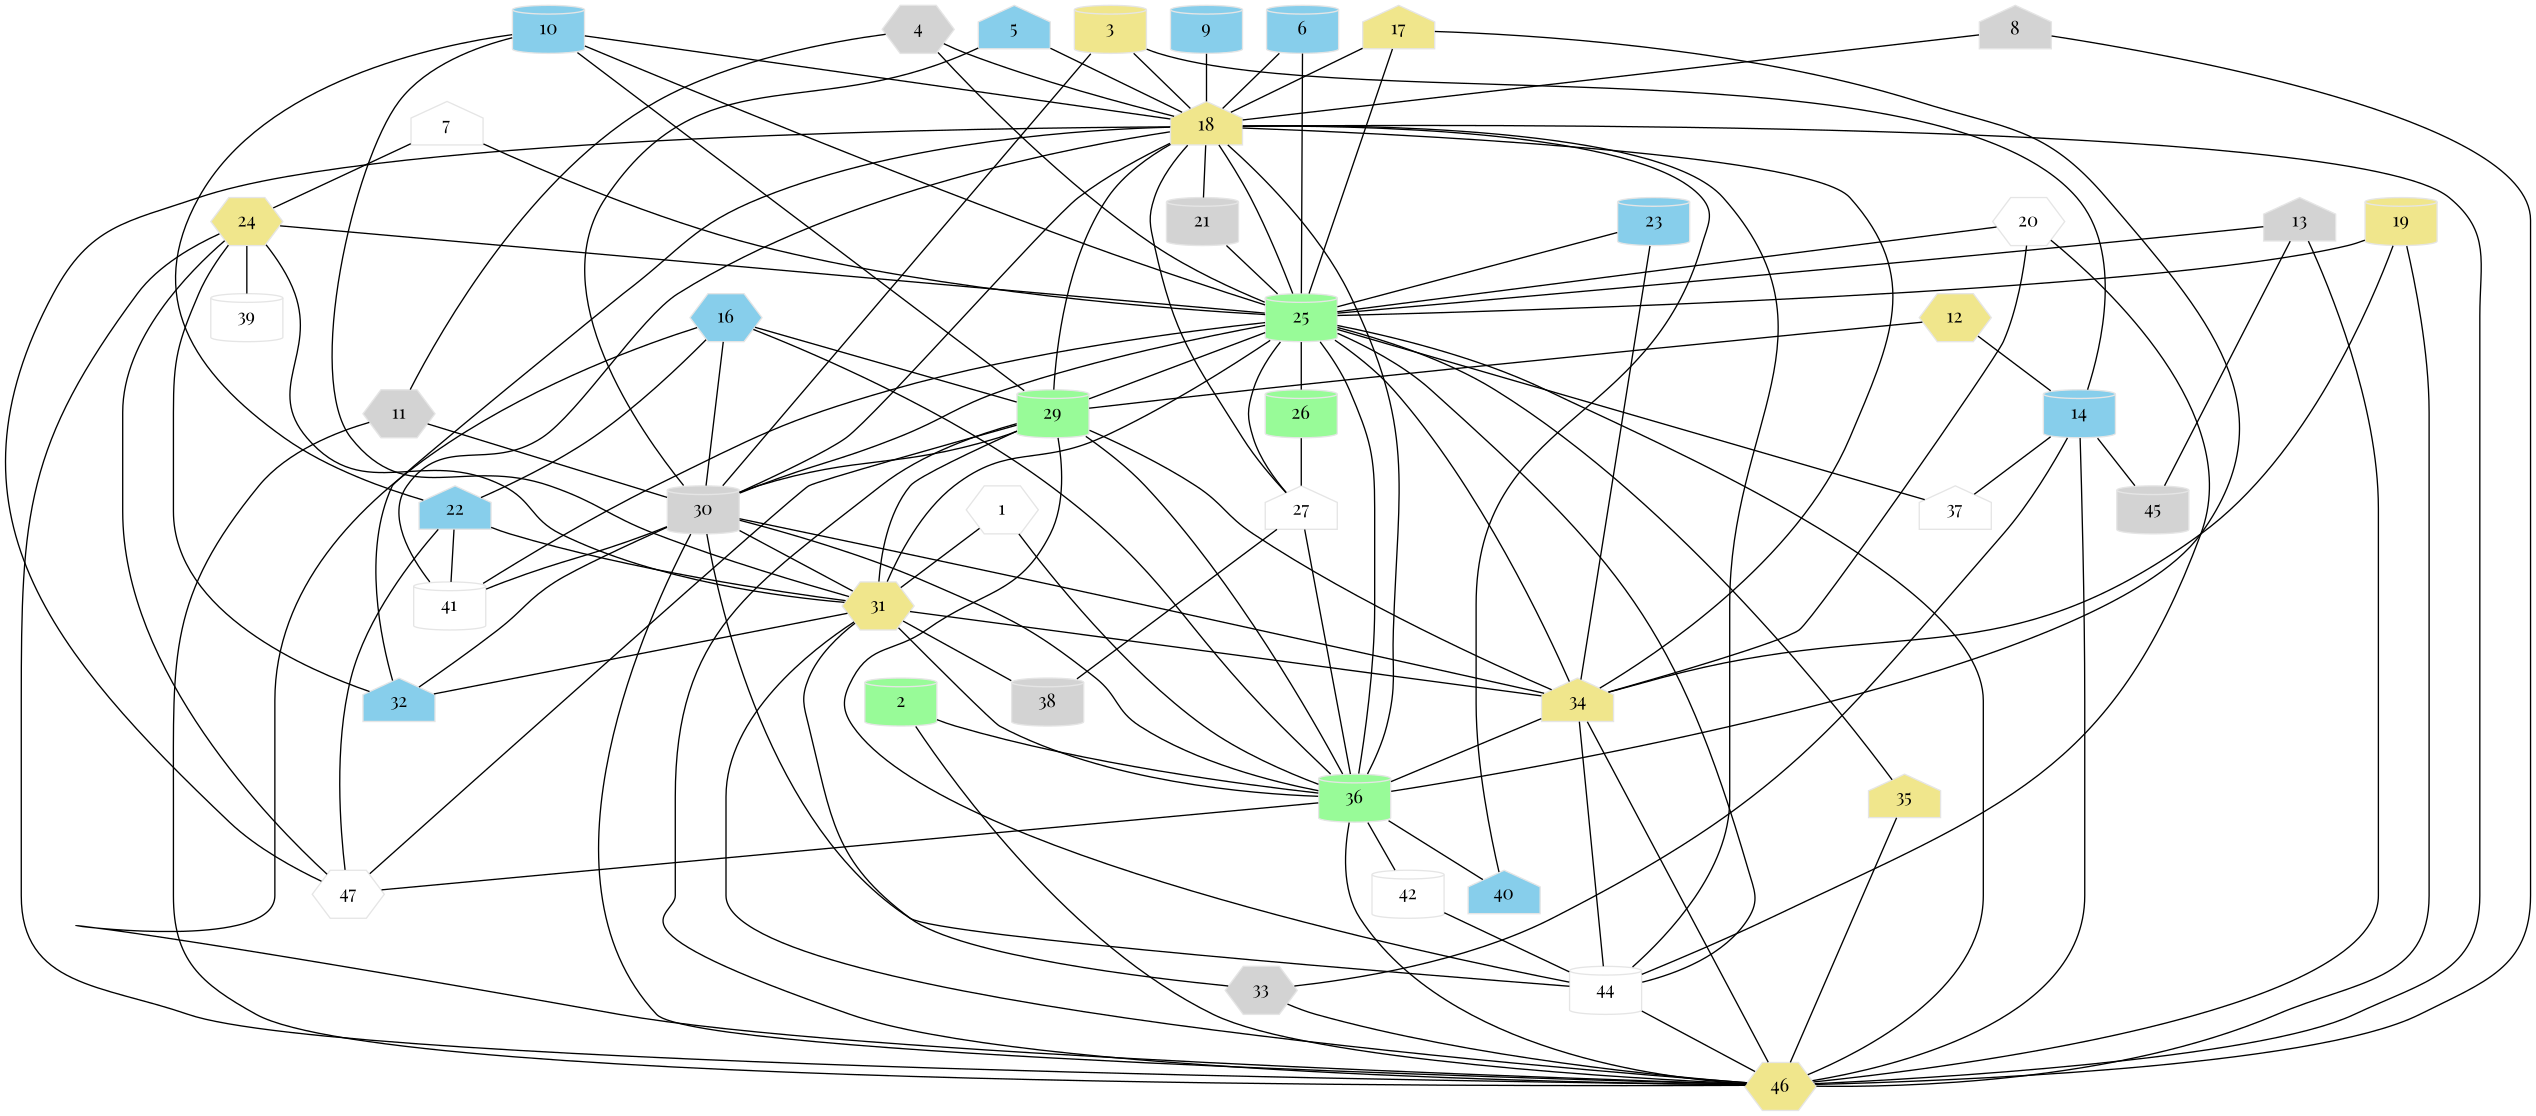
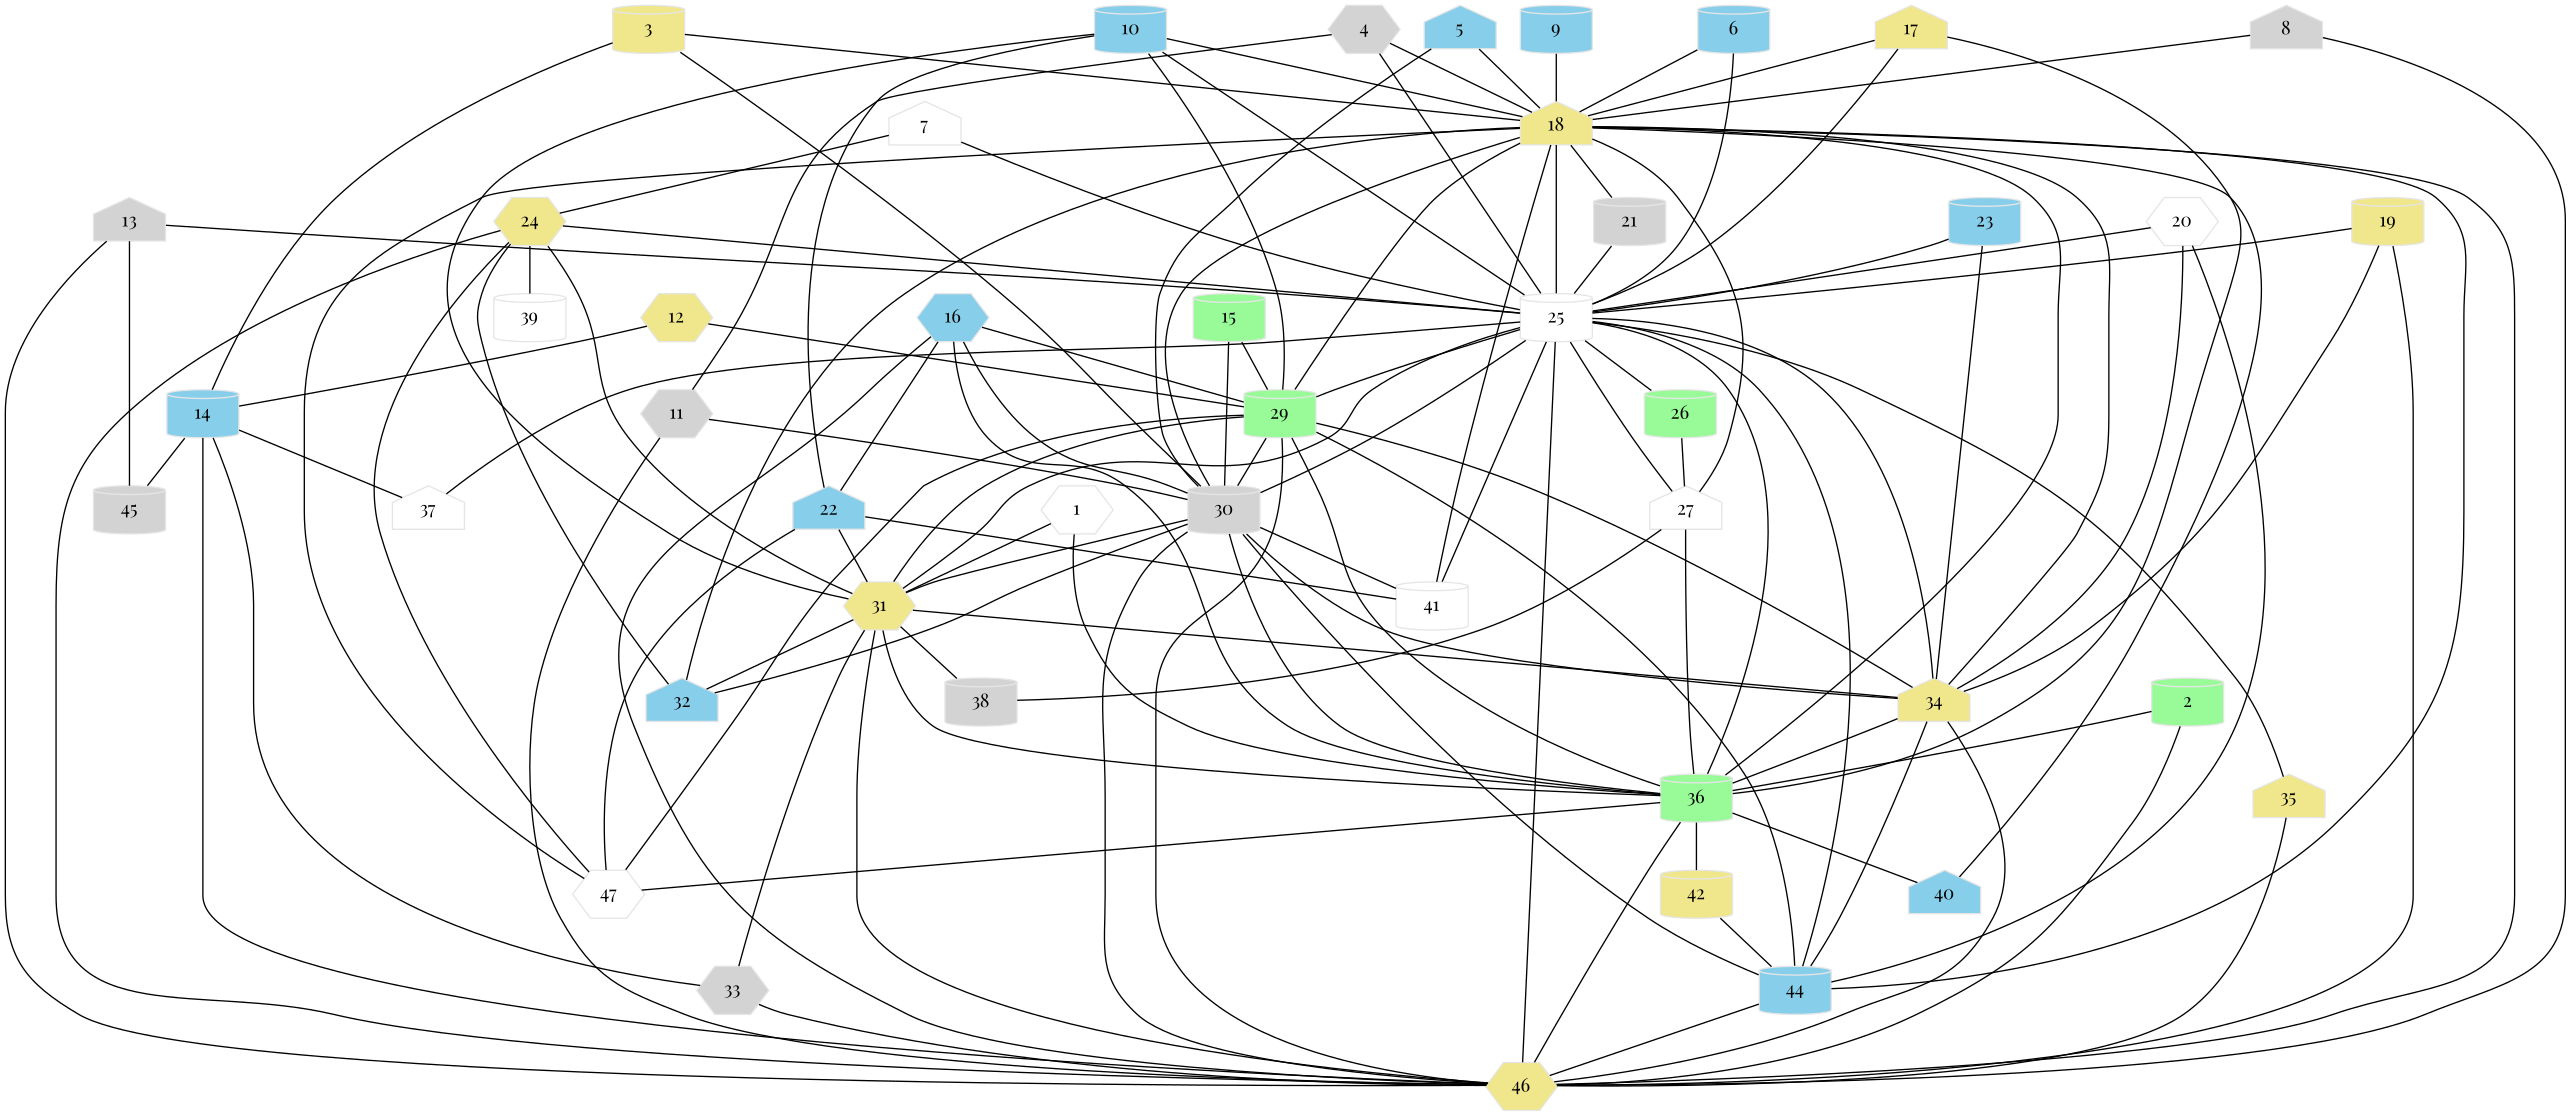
none -> (1229, 318)
(1301, 318) -> (1556, 318)
(1408, 894) -> (1696, 894)
(1606, 990) -> (1795, 990)
